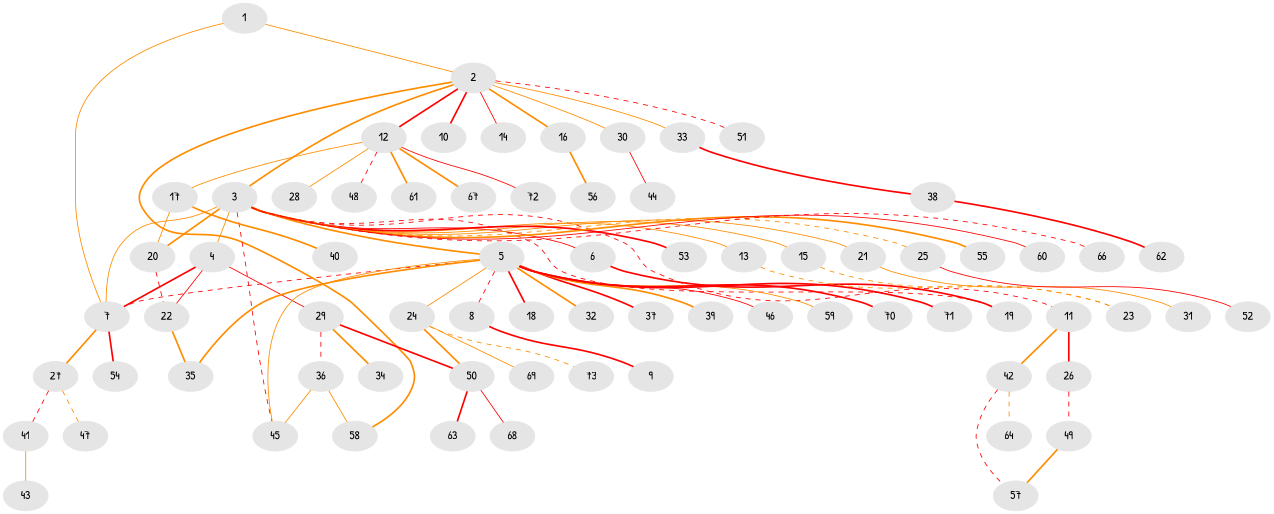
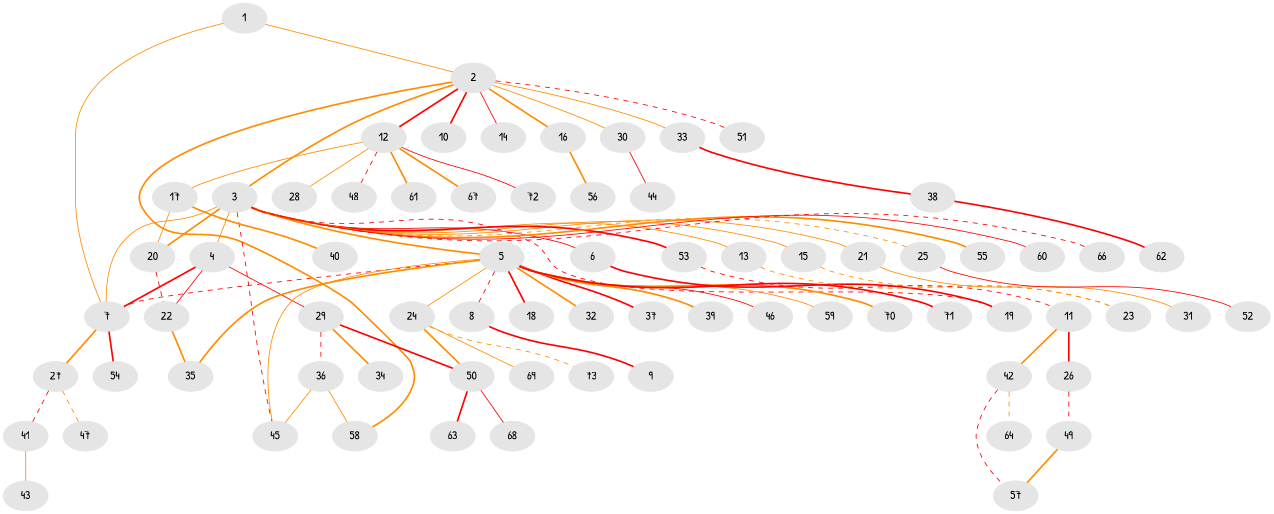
(647, 267) -> (876, 287)
(696, 286) -> (696, 286)
